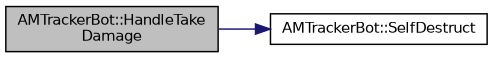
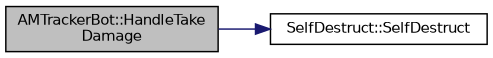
(379, 29) -> (379, 29)
